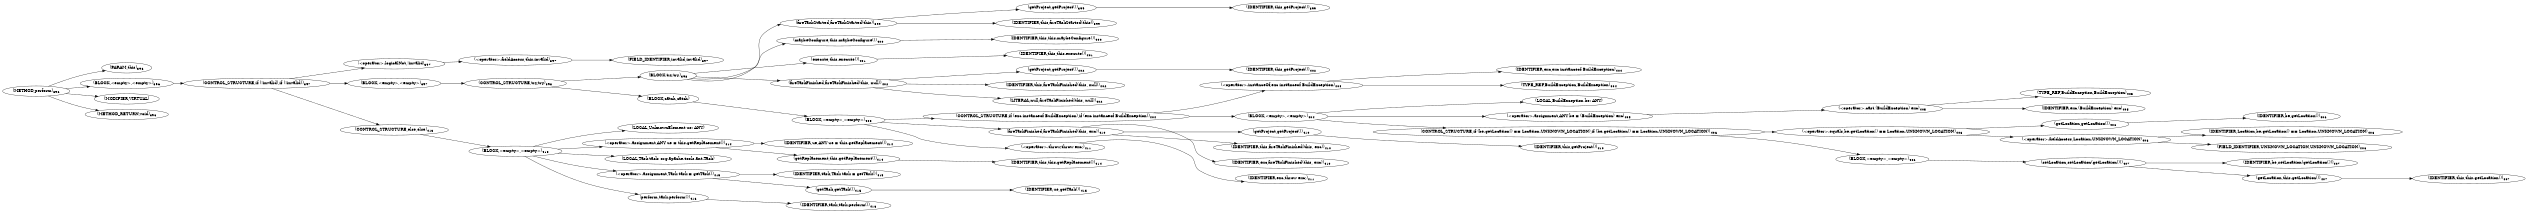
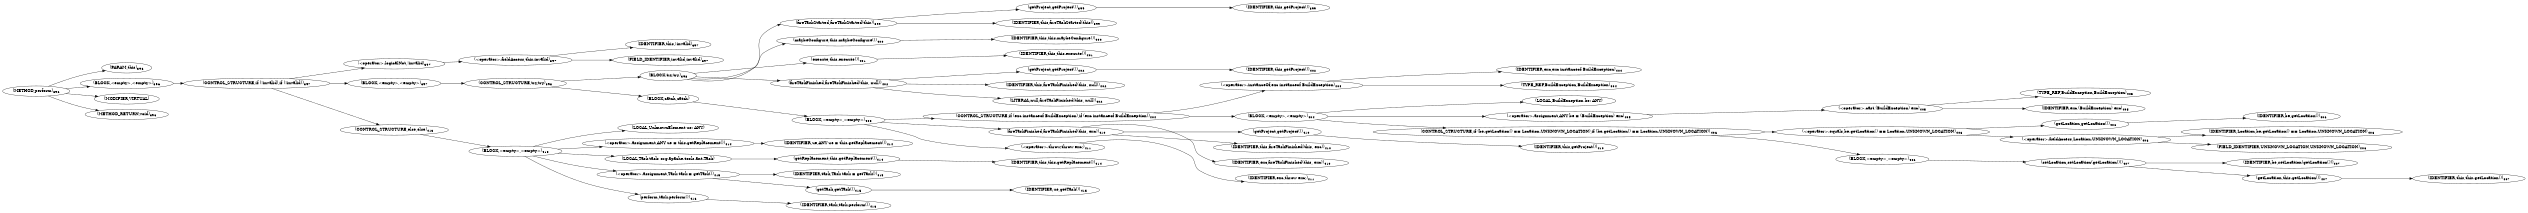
none -> (668, 45)
(755, 151) -> (753, 159)
